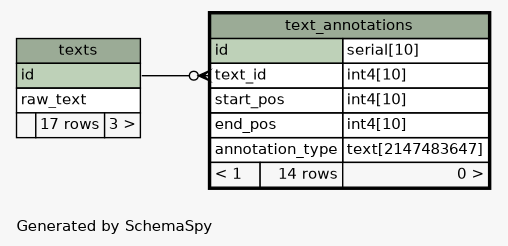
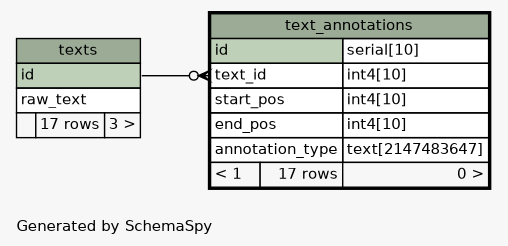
(308, 174) -> (308, 174)
